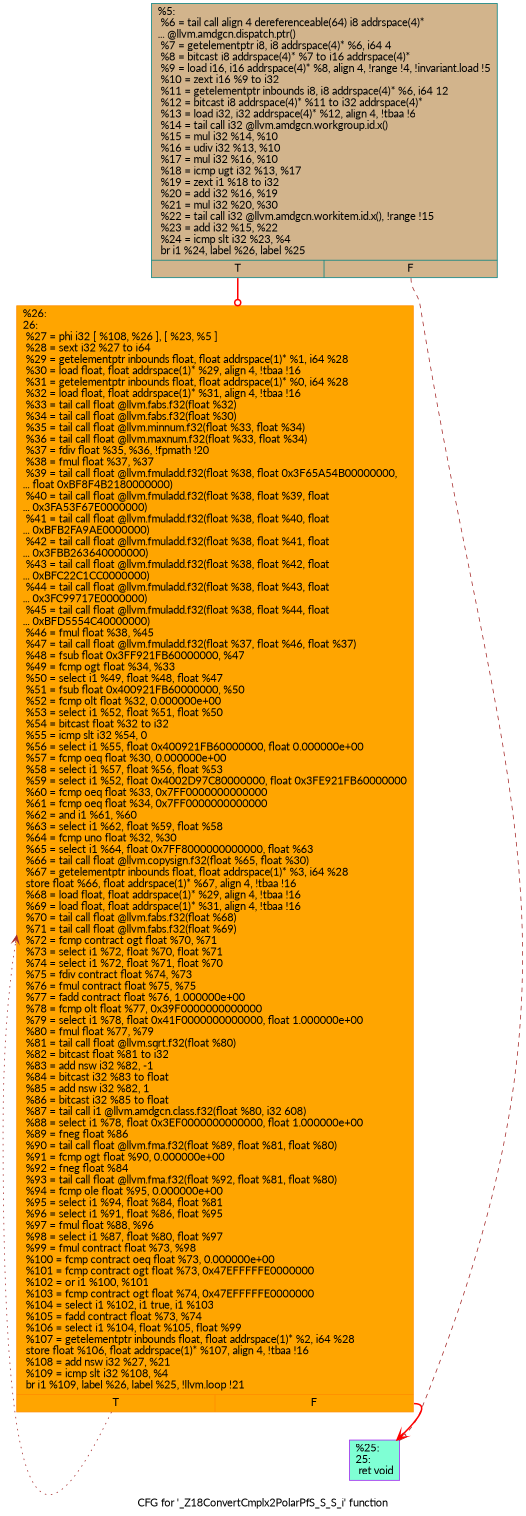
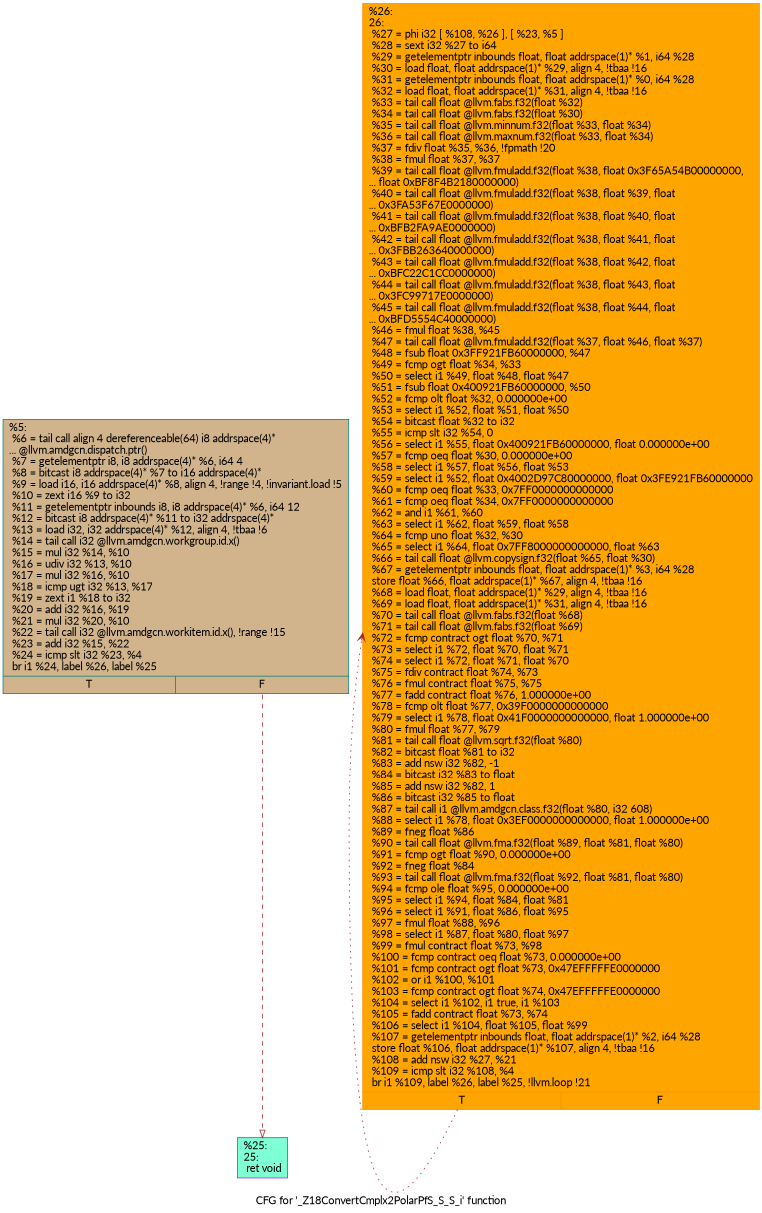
(218, 205) -> (70, 621)
(238, 289) -> none
(417, 1419) -> none
